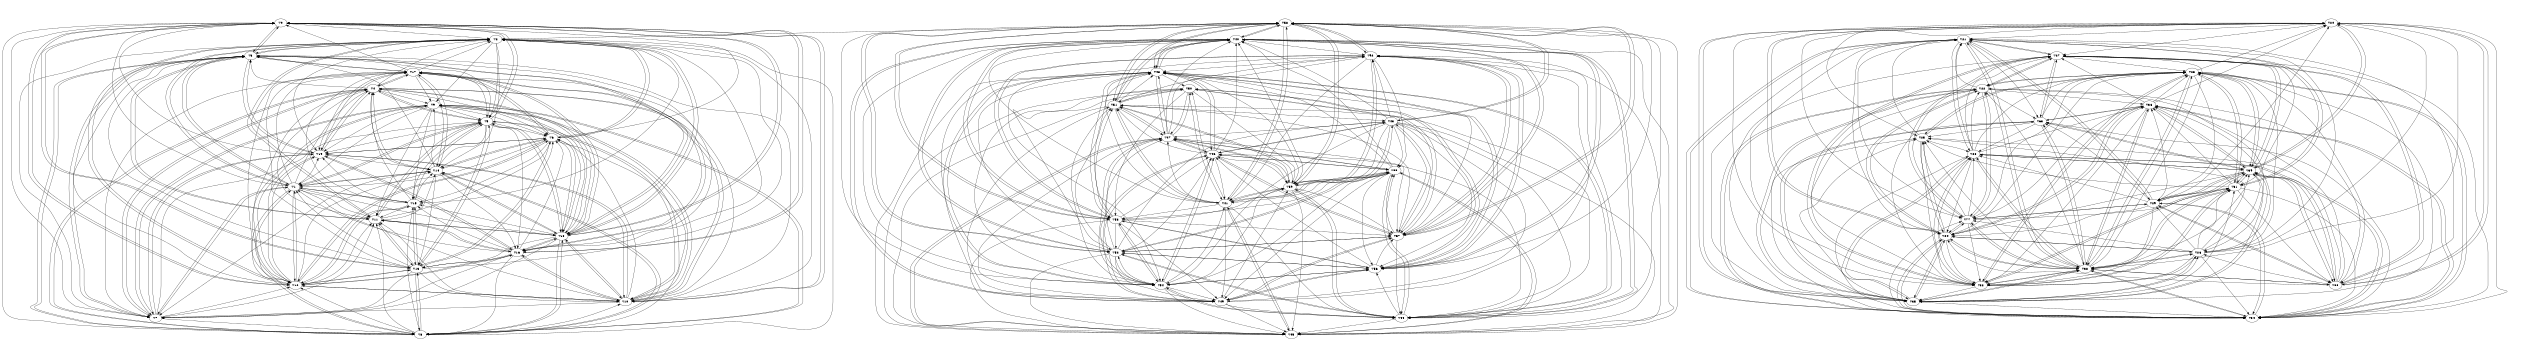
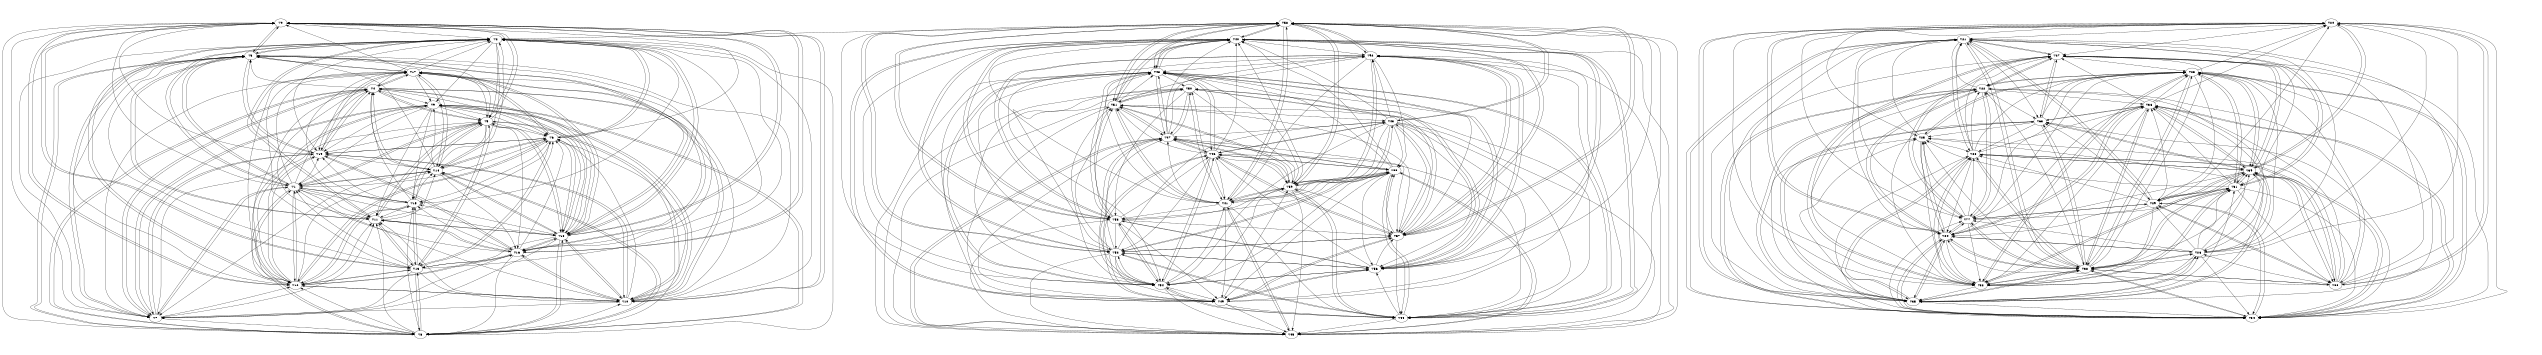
(2365, 91) -> none
(1173, 213) -> (1172, 209)
(430, 219) -> (496, 129)
